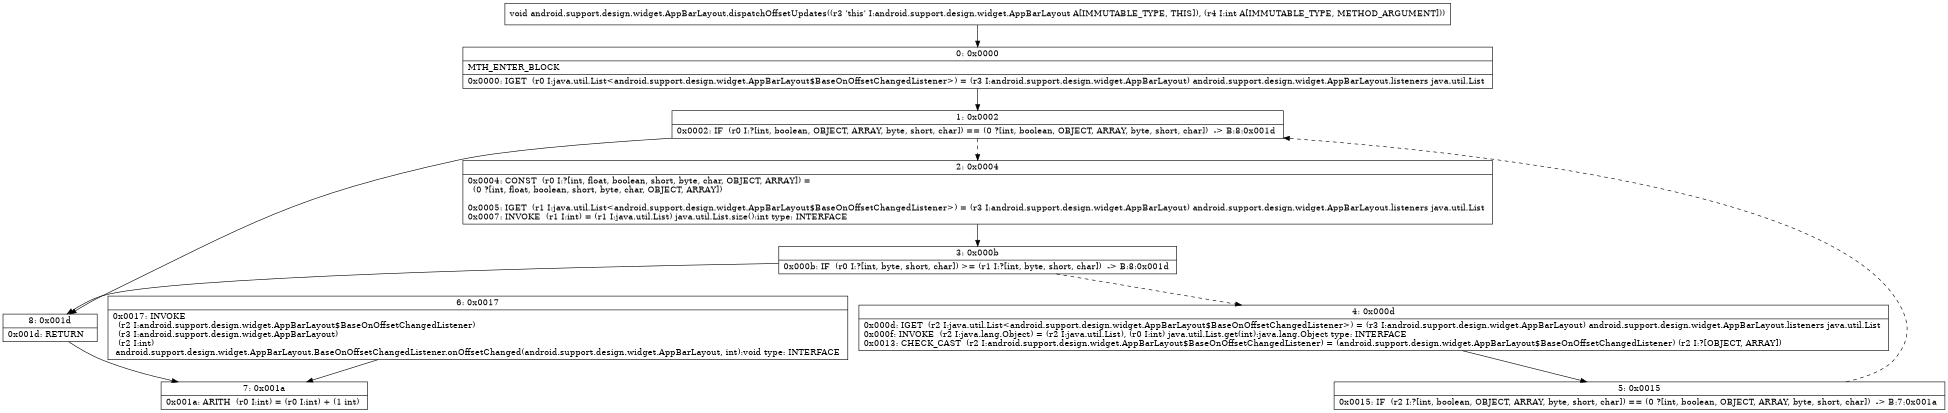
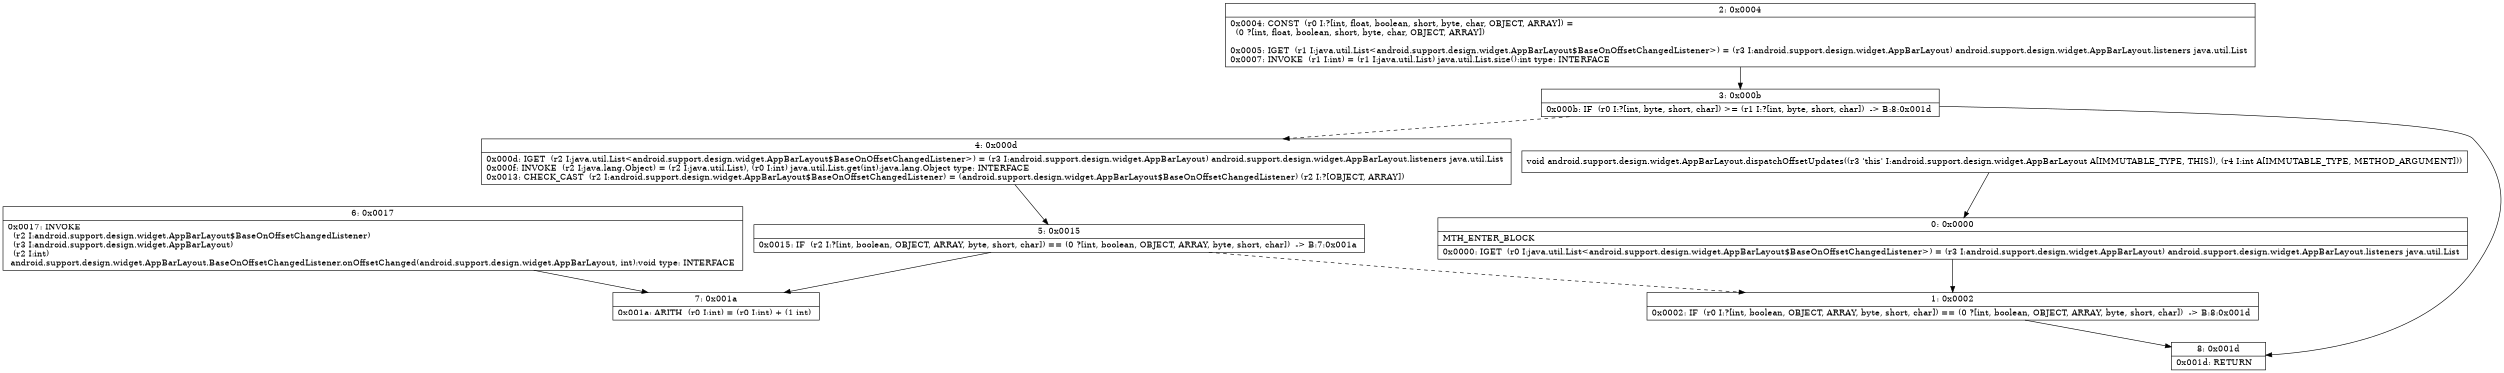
(978, 146) -> none
(119, 366) -> (891, 272)
